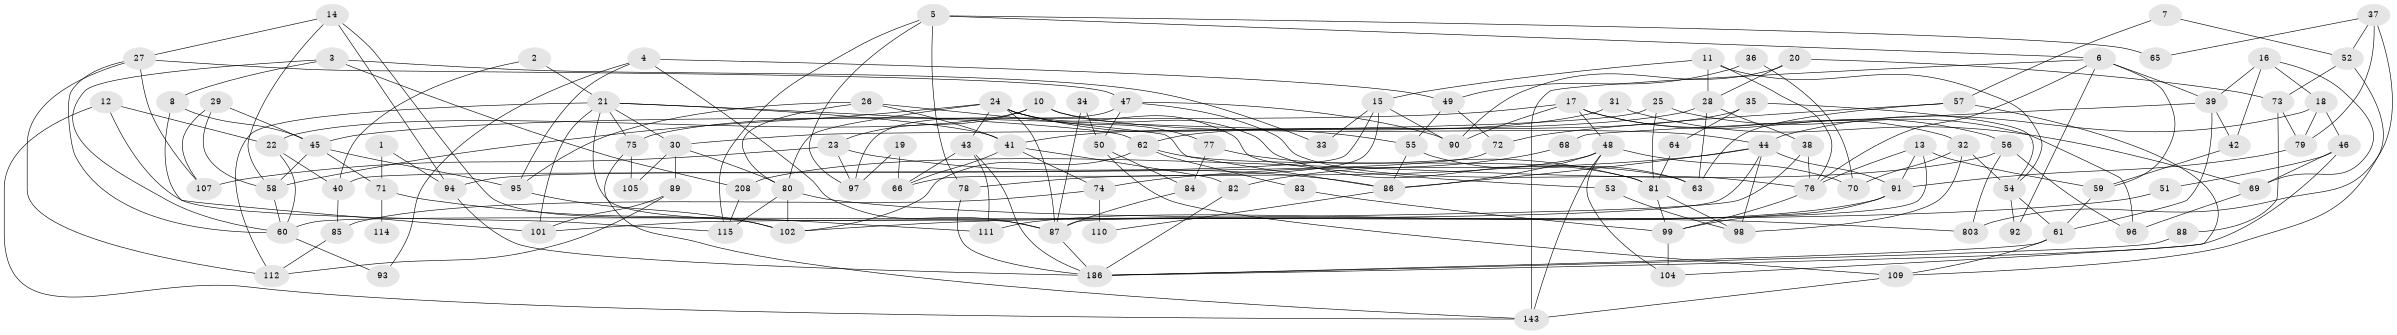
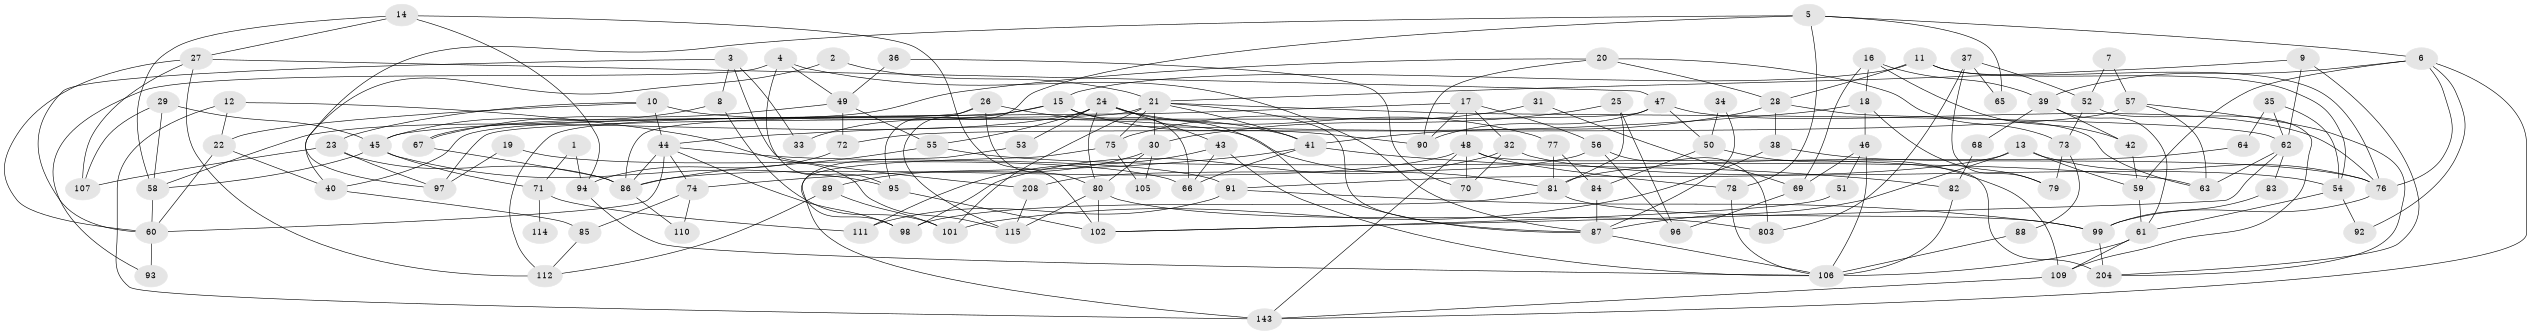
none -> (2303, 59)
none -> (419, 146)
(2090, 171) -> none
(1095, 276) -> (1826, 276)
(1668, 276) -> (2104, 276)
